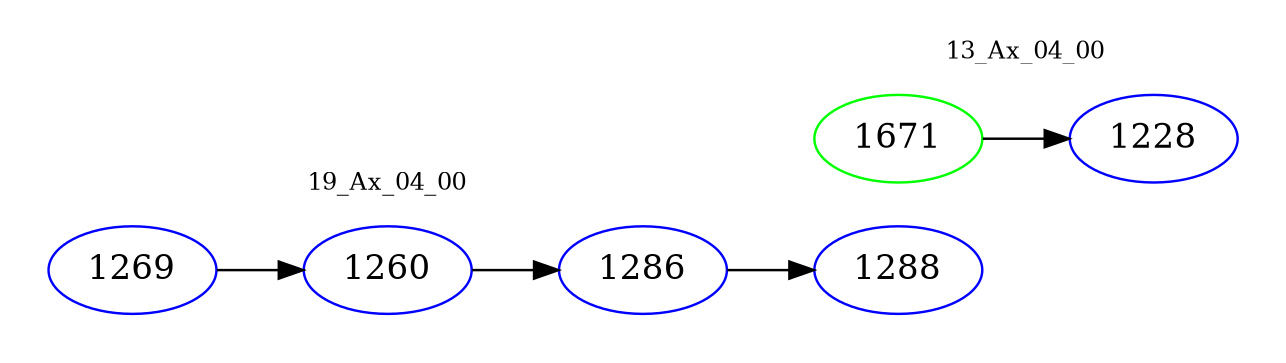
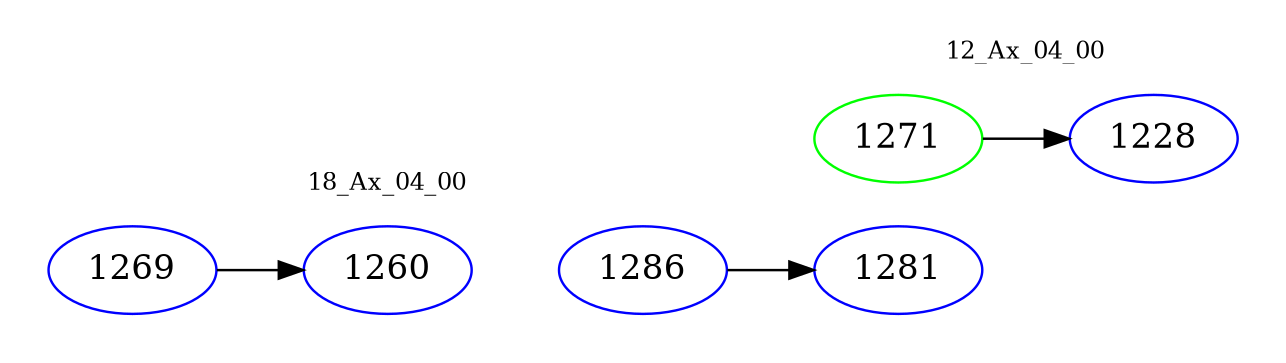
(1026, 52) -> (1026, 52)
(898, 139) -> (898, 139)
(388, 184) -> (388, 184)
(503, 270) -> none
(898, 270) -> (898, 270)
